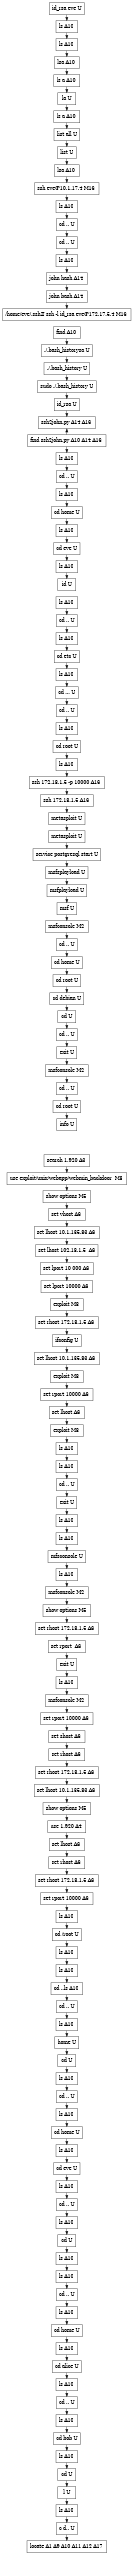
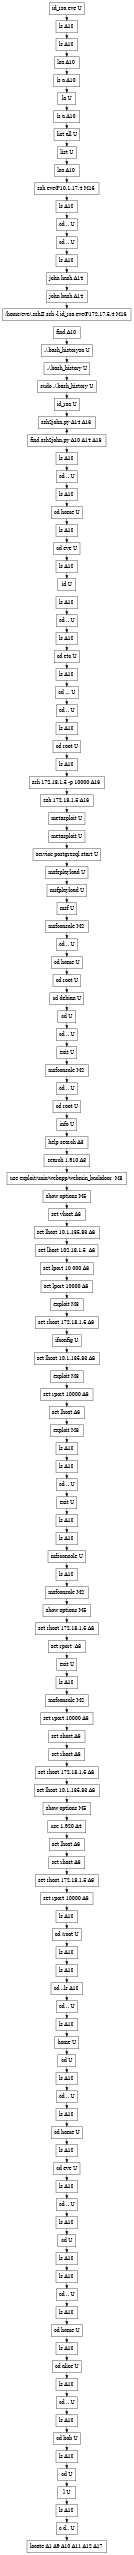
none -> (67, 1143)
(67, 1161) -> (67, 1161)
